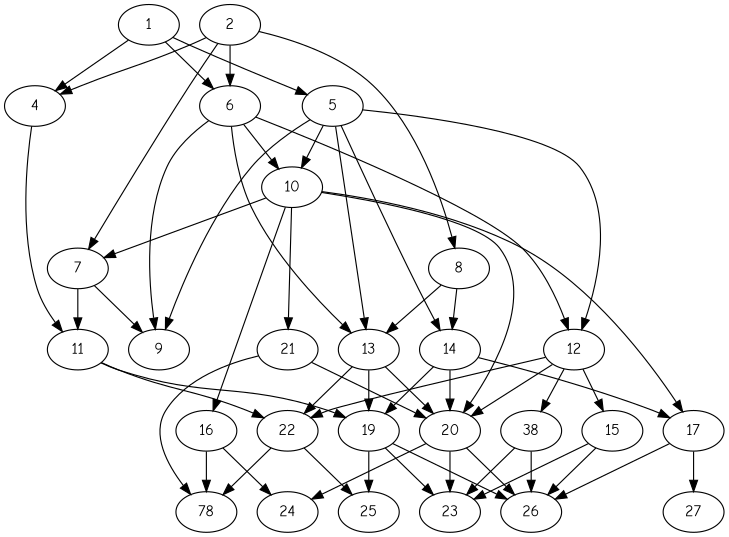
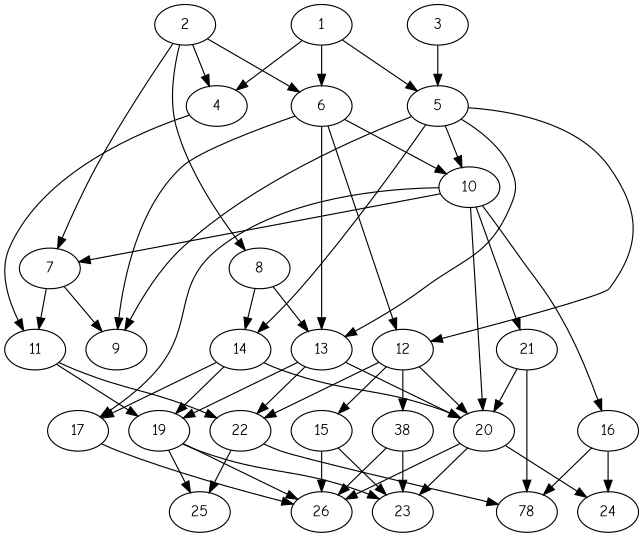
none -> (438, 25)
(694, 512) -> none
